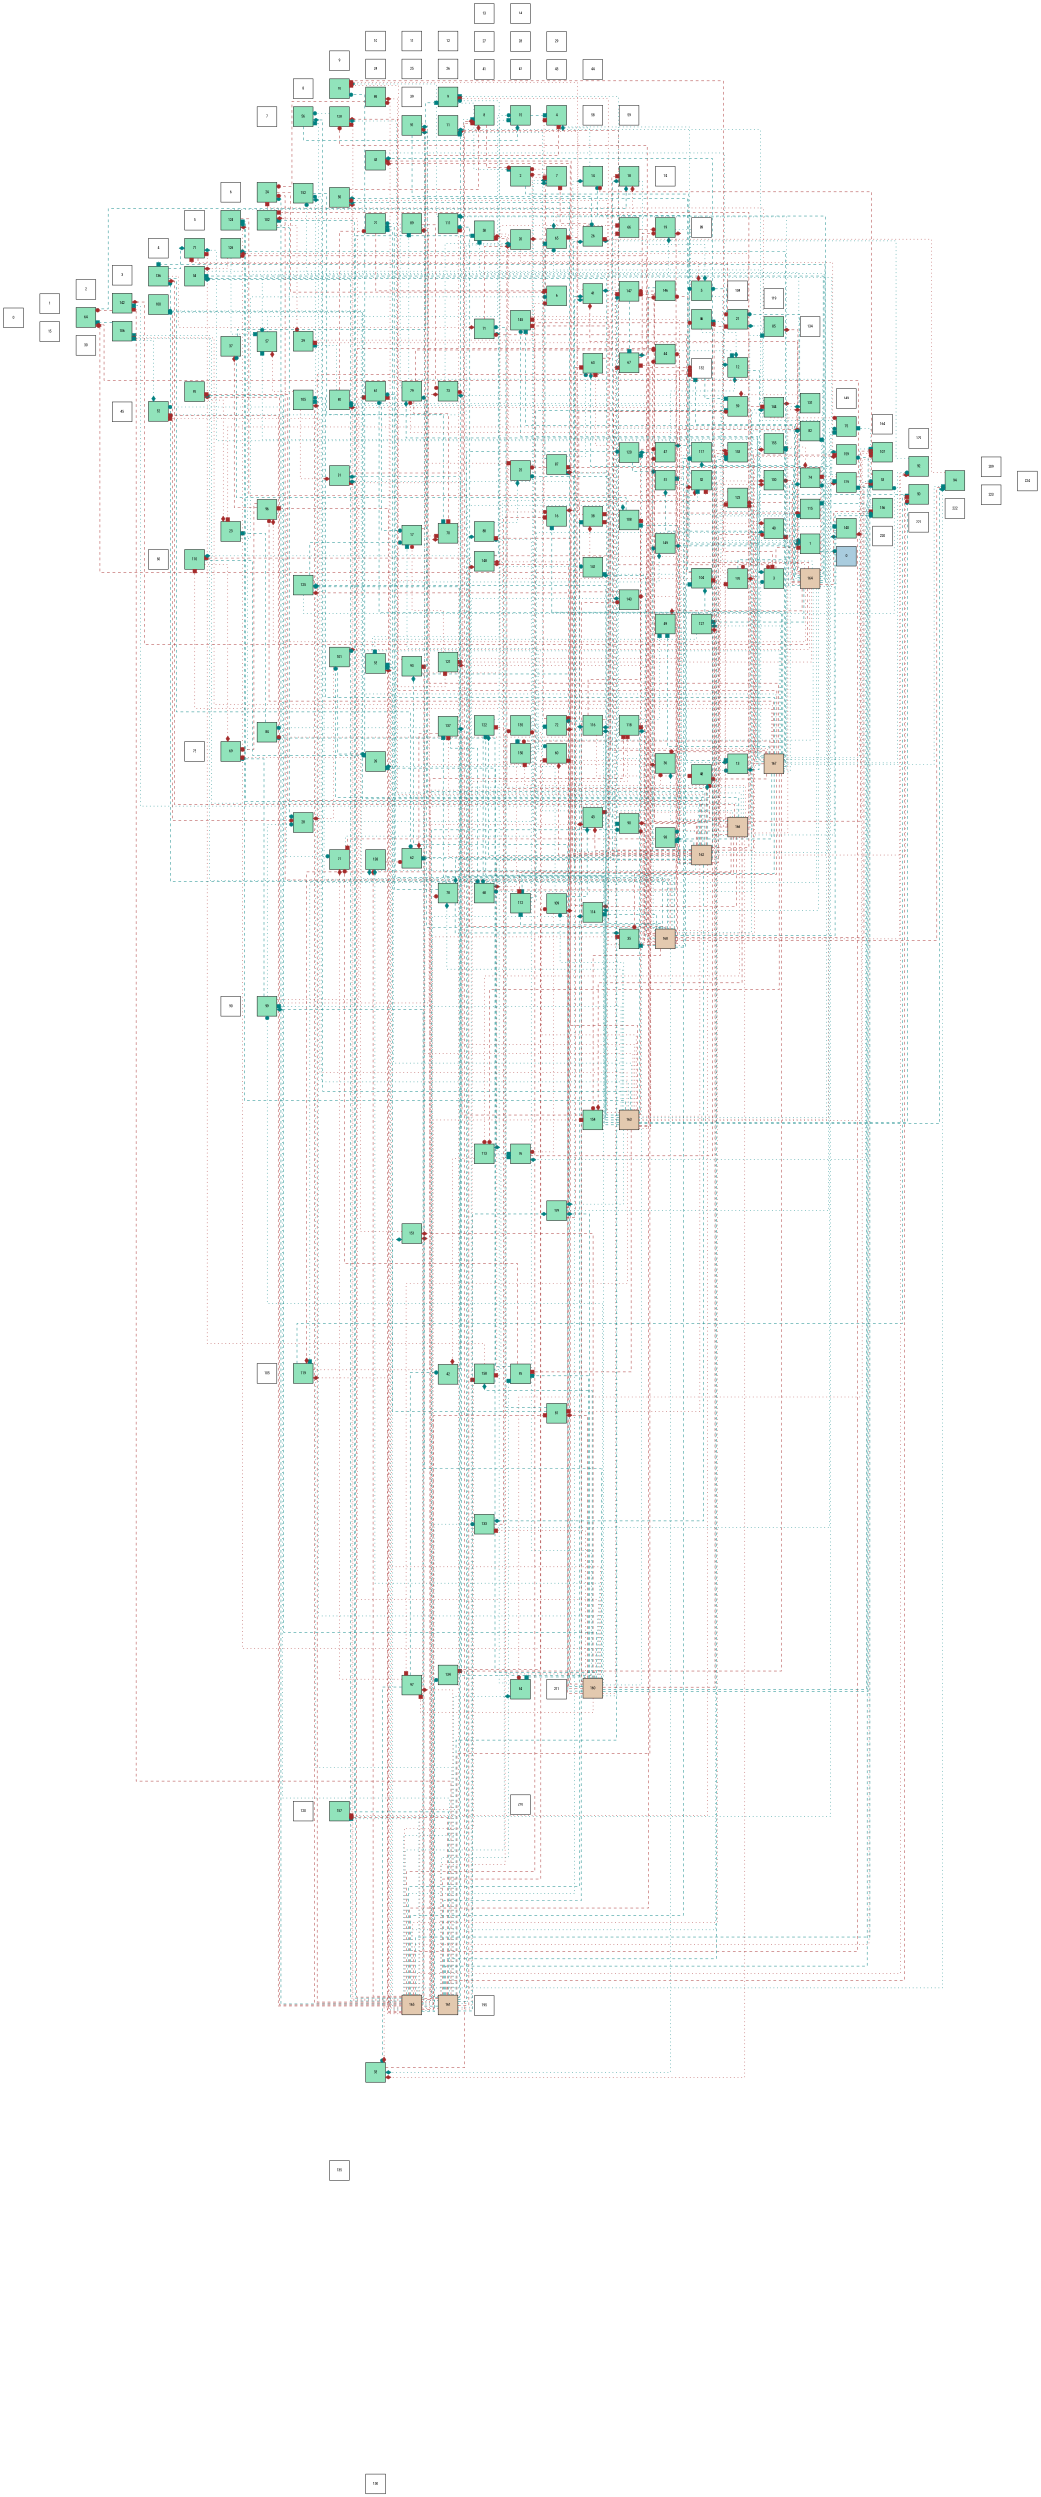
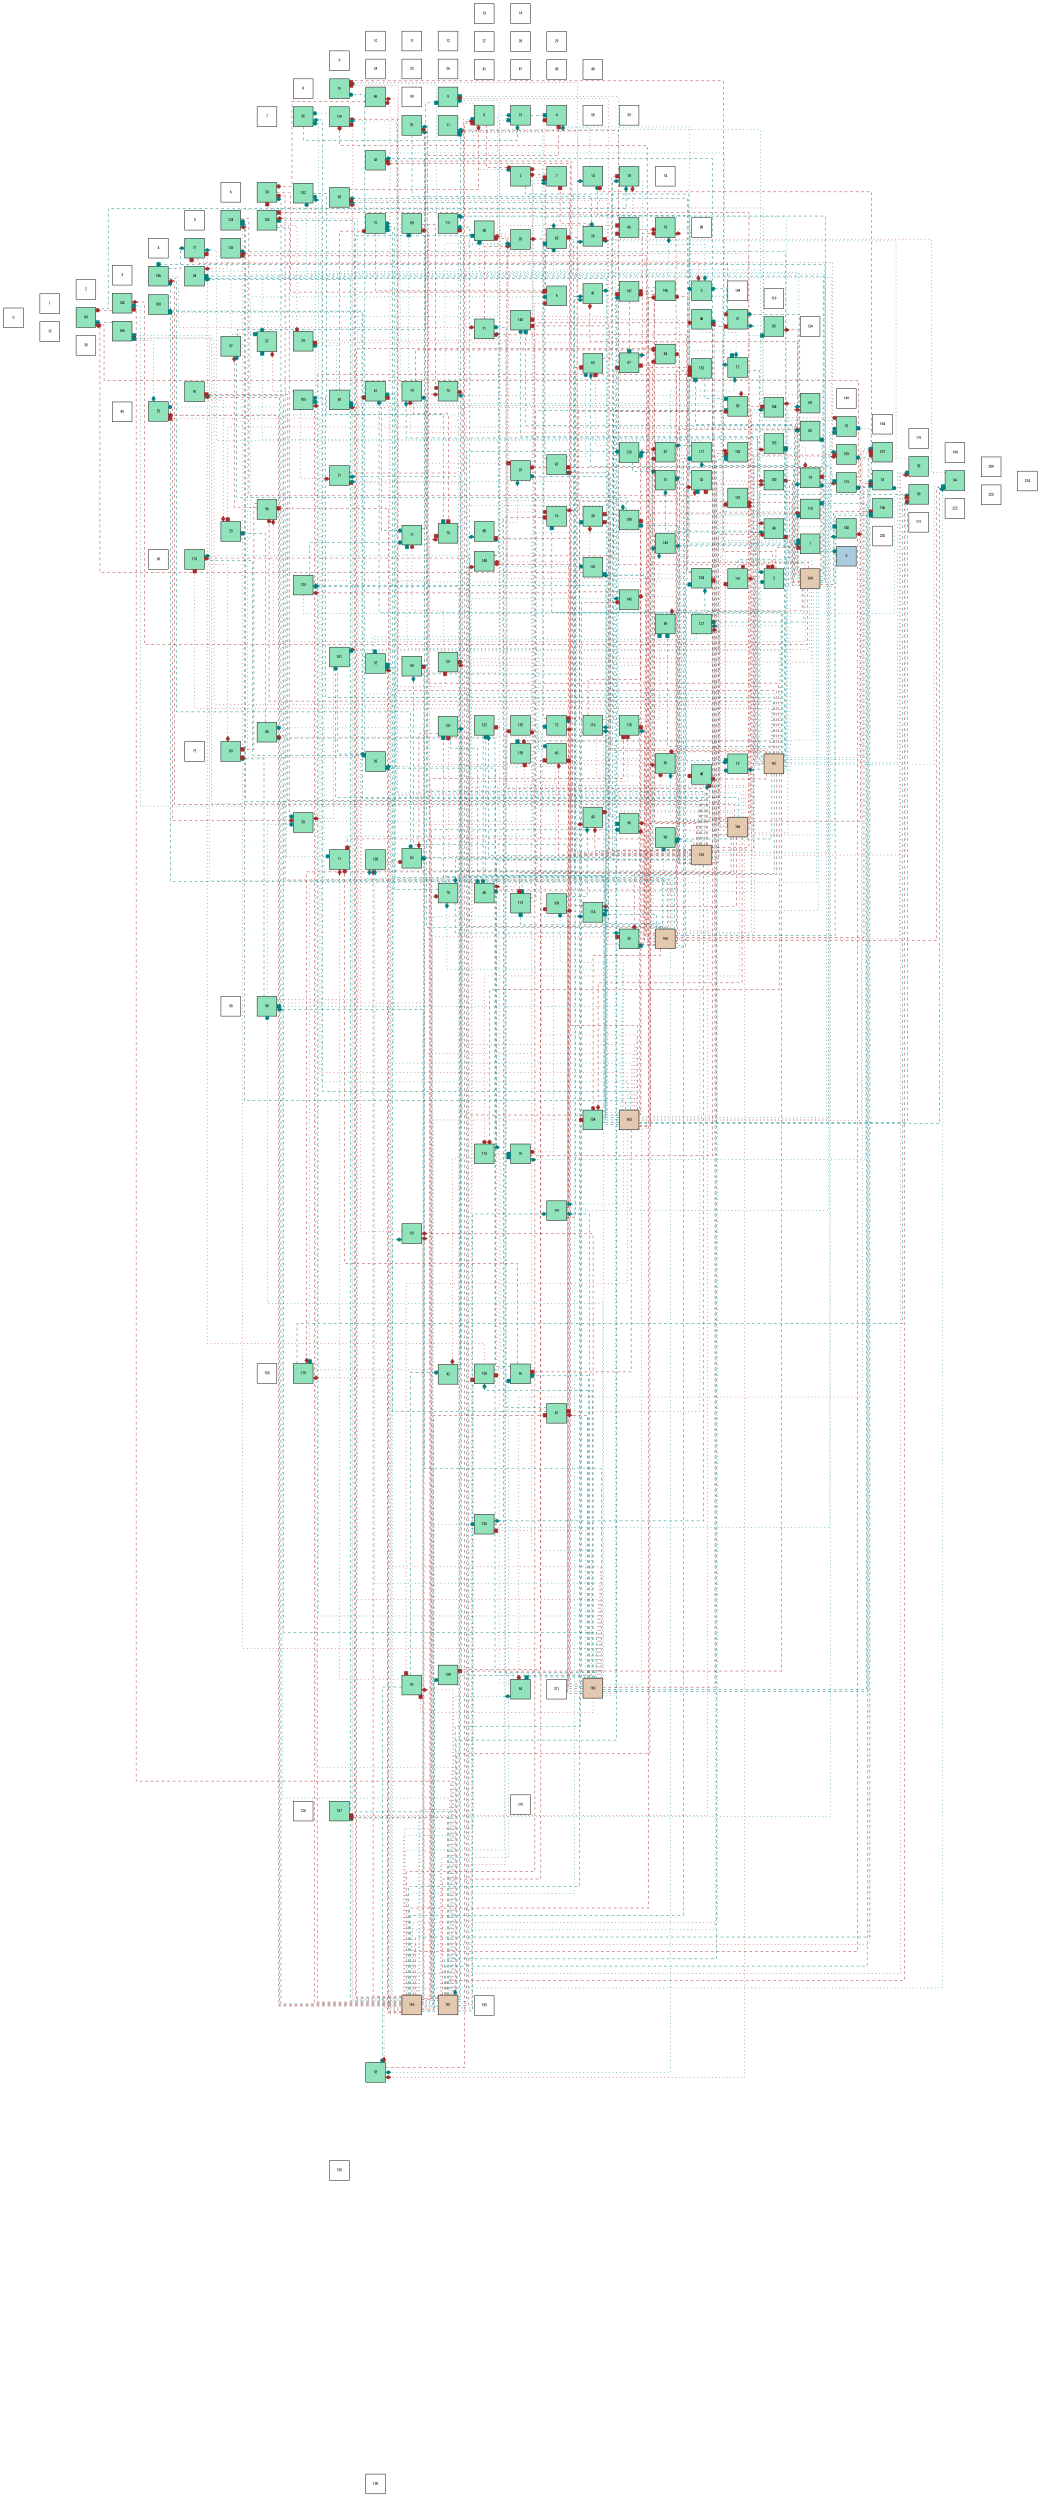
(701, 368) -> (701, 368)
none -> (955, 453)
(703, 832) -> (664, 890)
(581, 1430) -> (580, 1422)
